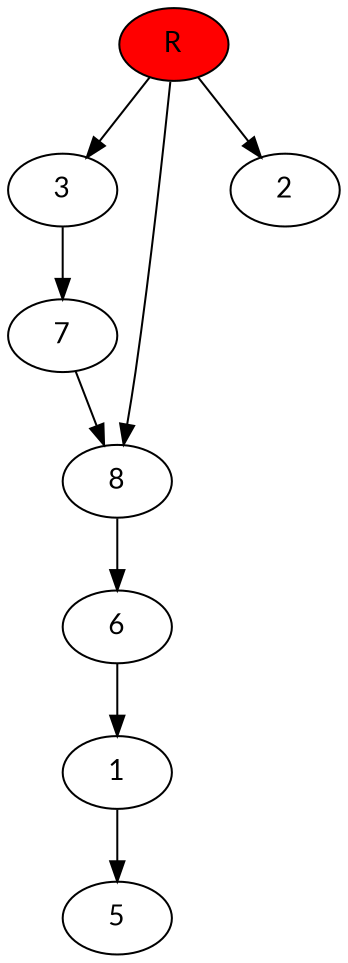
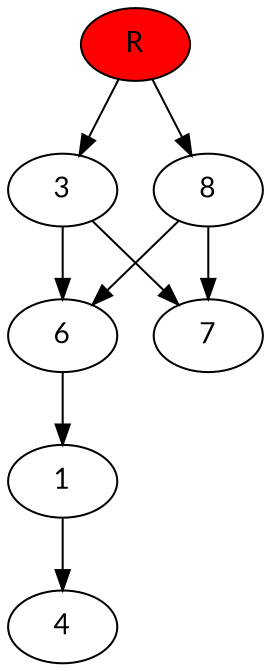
(285, 190) -> none
none -> (63, 253)
(86, 399) -> (208, 253)
(117, 918) -> (63, 627)
